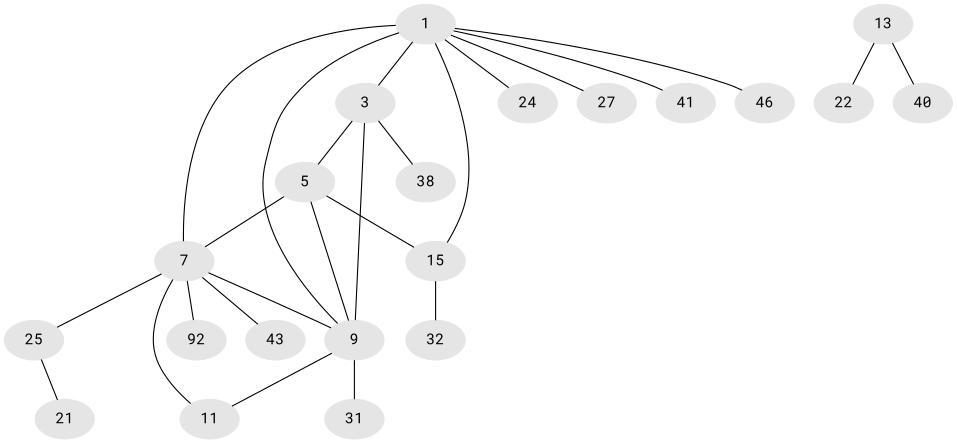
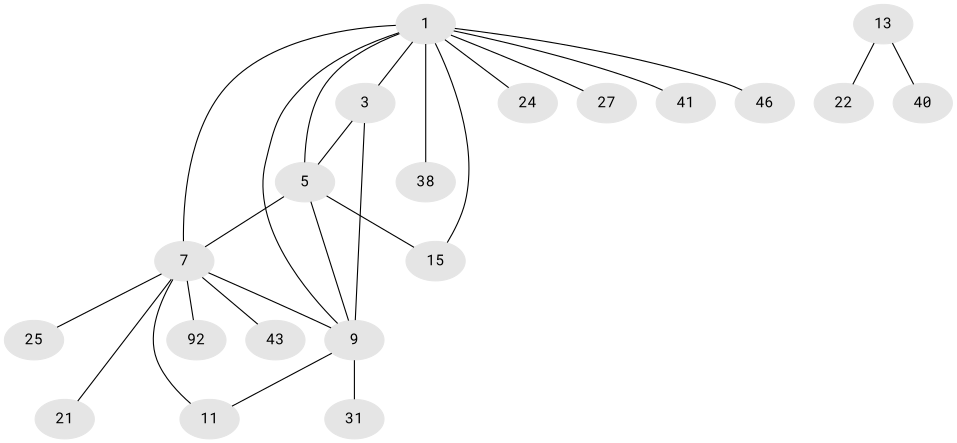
none -> (328, 81)
(396, 143) -> (426, 103)
(436, 340) -> none
(49, 380) -> (125, 340)
